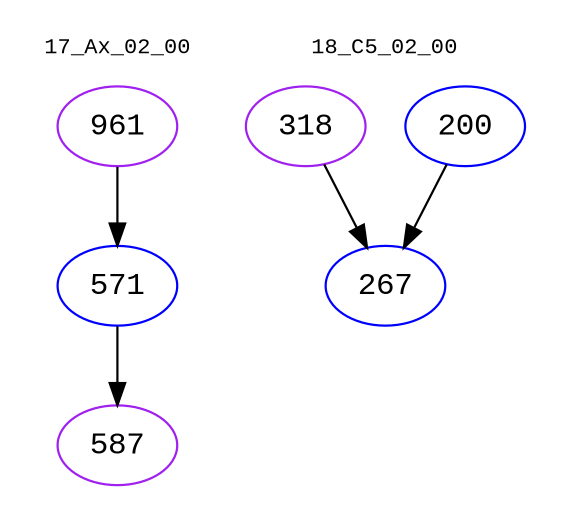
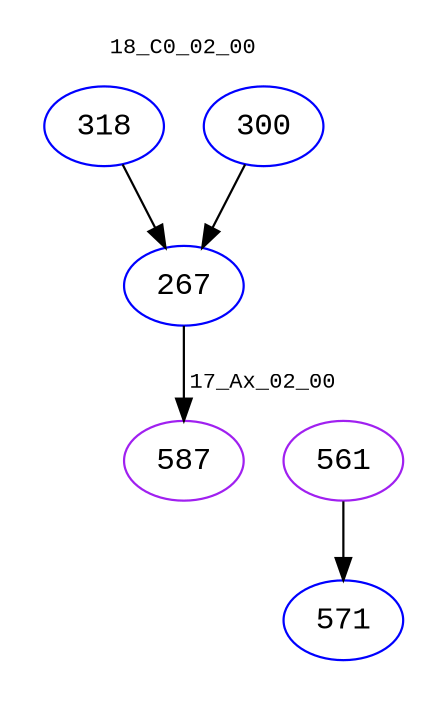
(385, 48) -> (184, 48)
(117, 126) -> (343, 461)
(306, 126) -> (104, 126)
(465, 126) -> (264, 126)
(117, 355) -> (184, 375)
